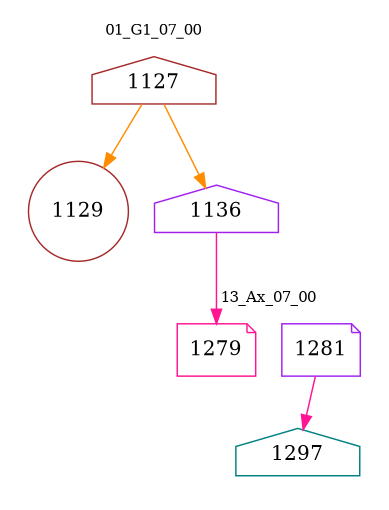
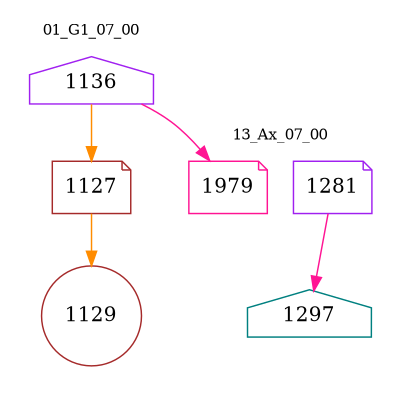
(154, 83) -> (92, 187)
(182, 140) -> (92, 125)
(216, 350) -> (228, 187)
